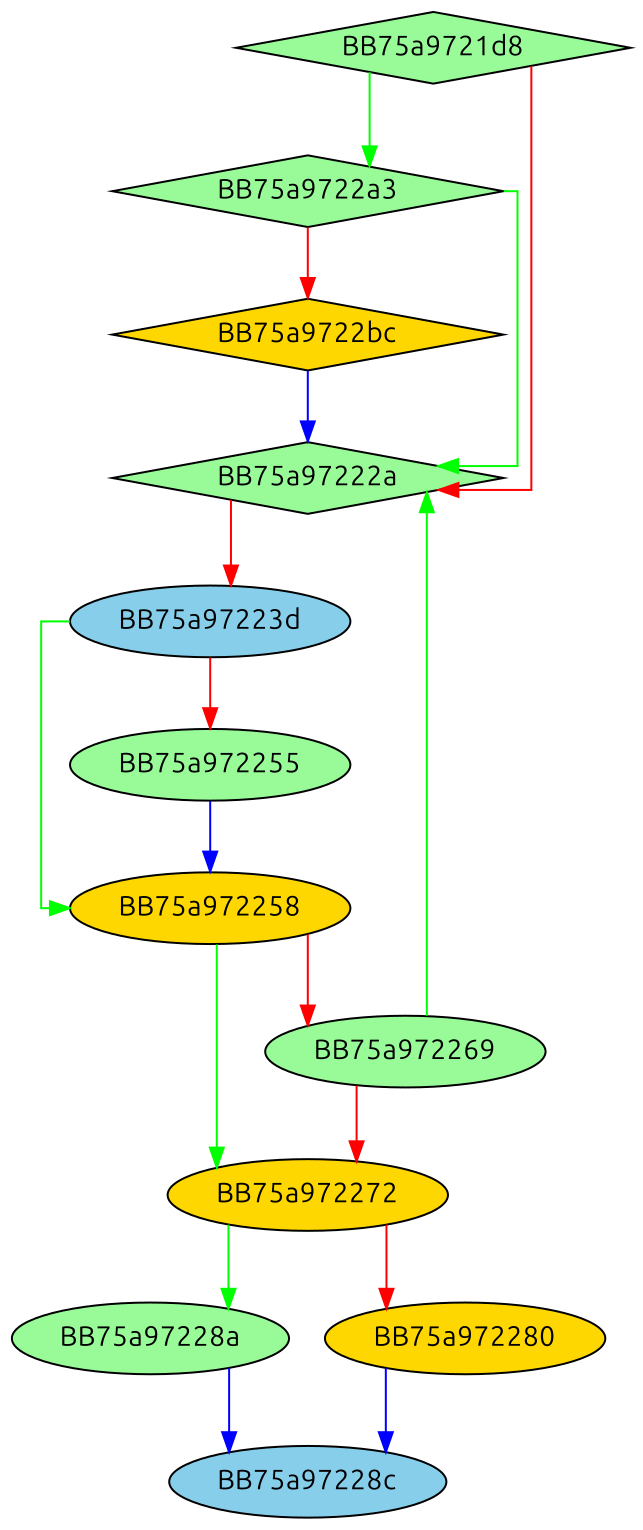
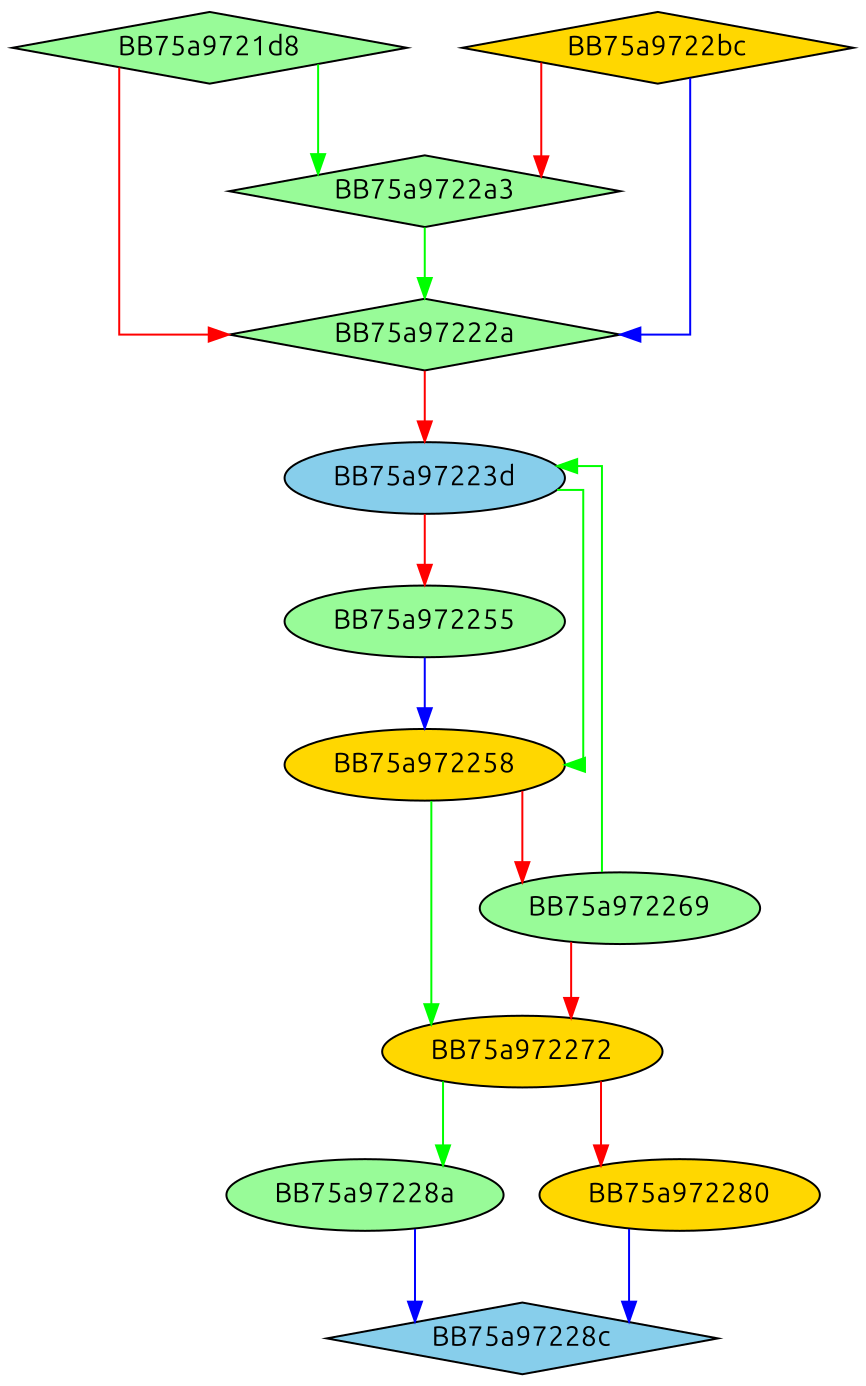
(308, 253) -> (541, 109)
(427, 764) -> (602, 657)
(308, 1482) -> (522, 1338)
